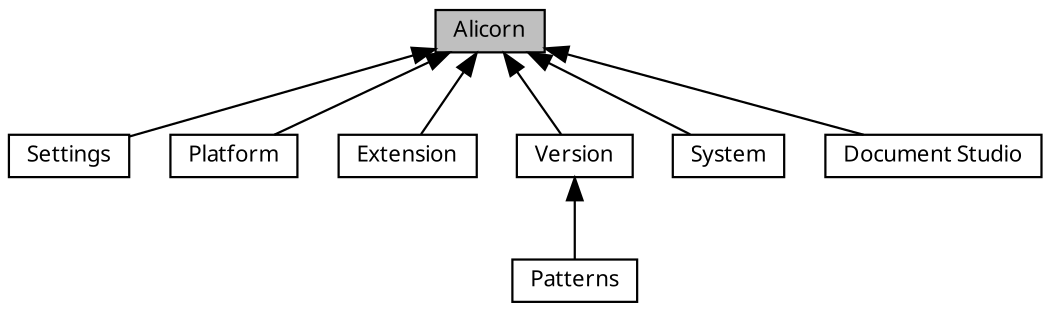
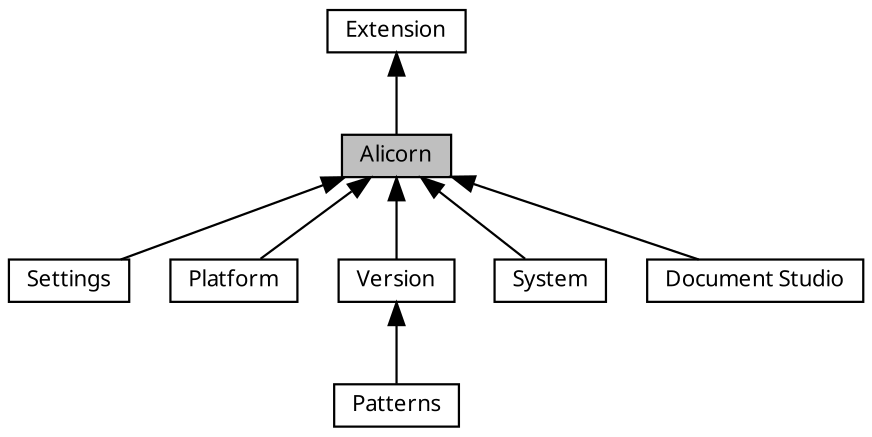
(442, 103) -> (397, 105)
